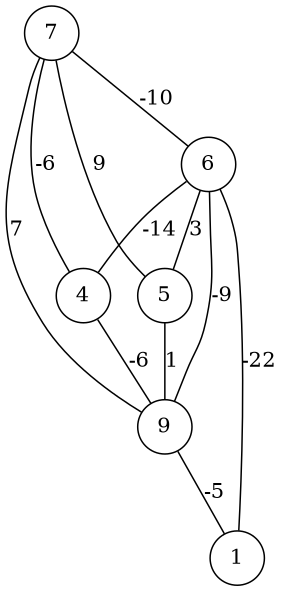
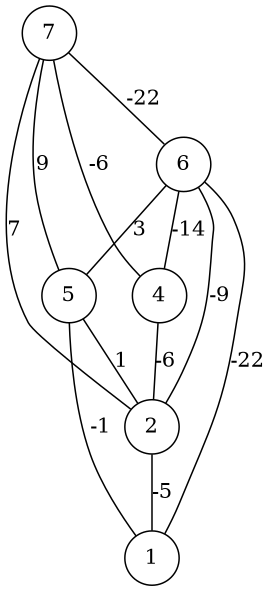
(157, 99) -> (144, 99)
(165, 427) -> (152, 427)
none -> (84, 435)
